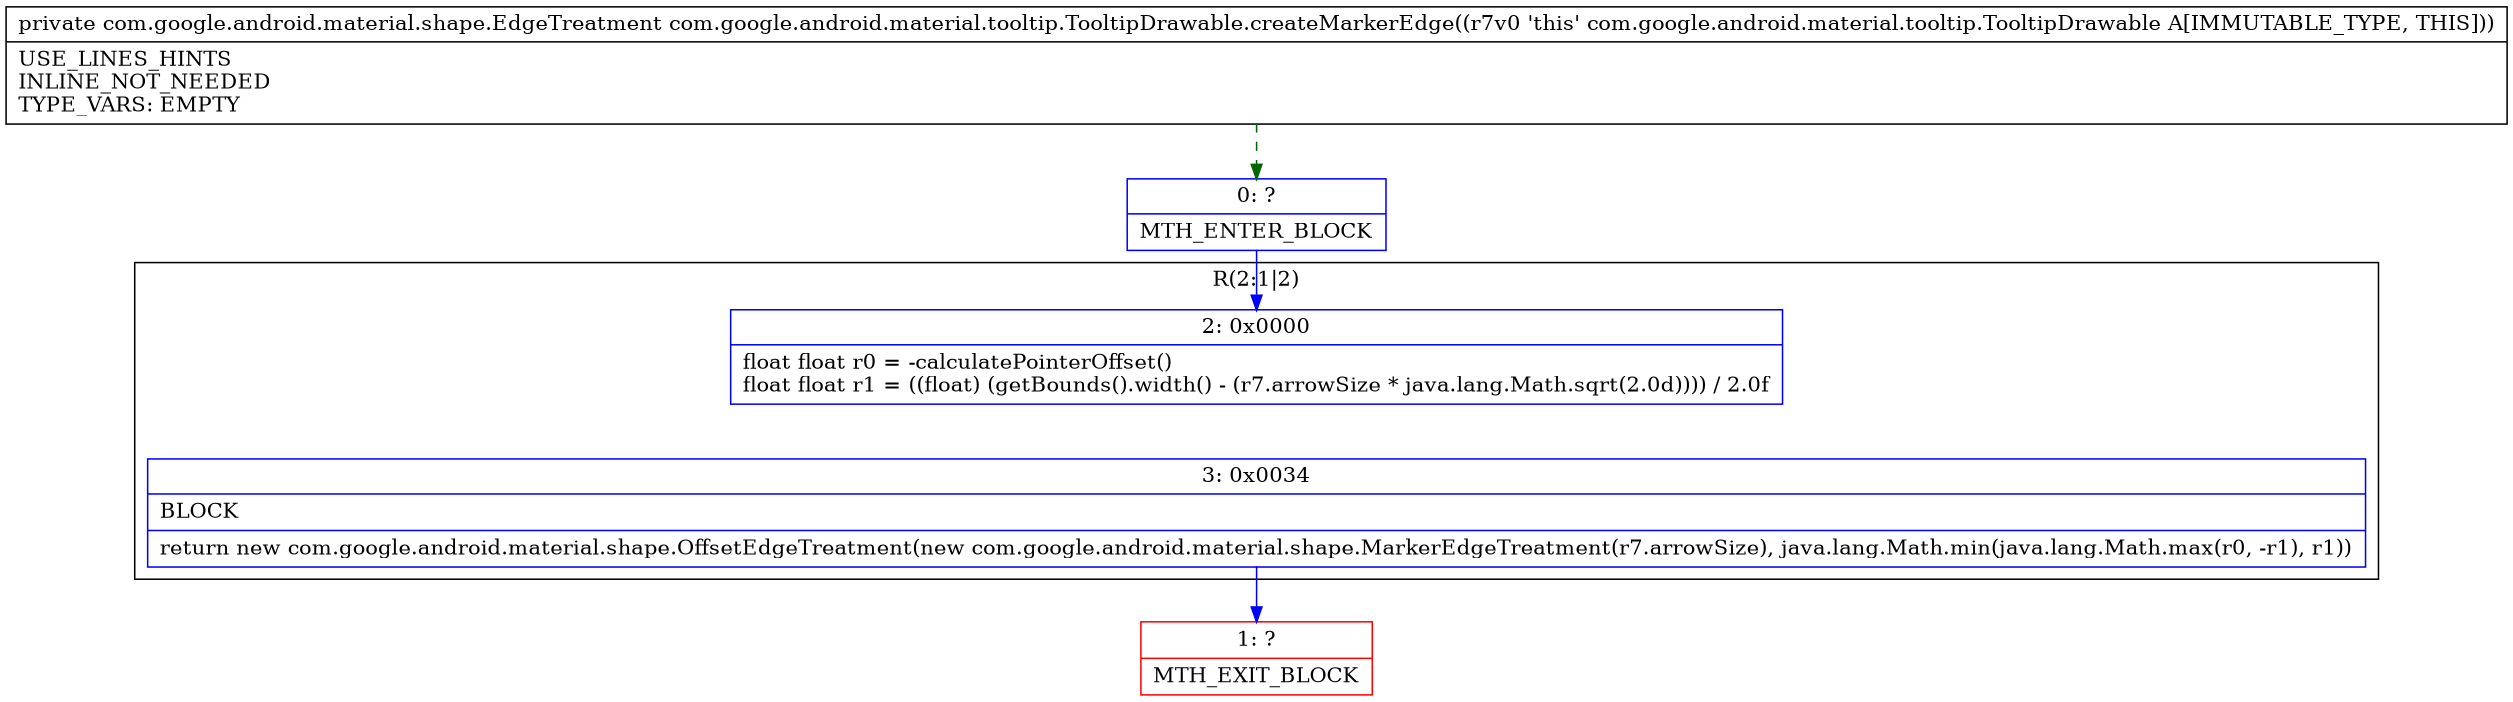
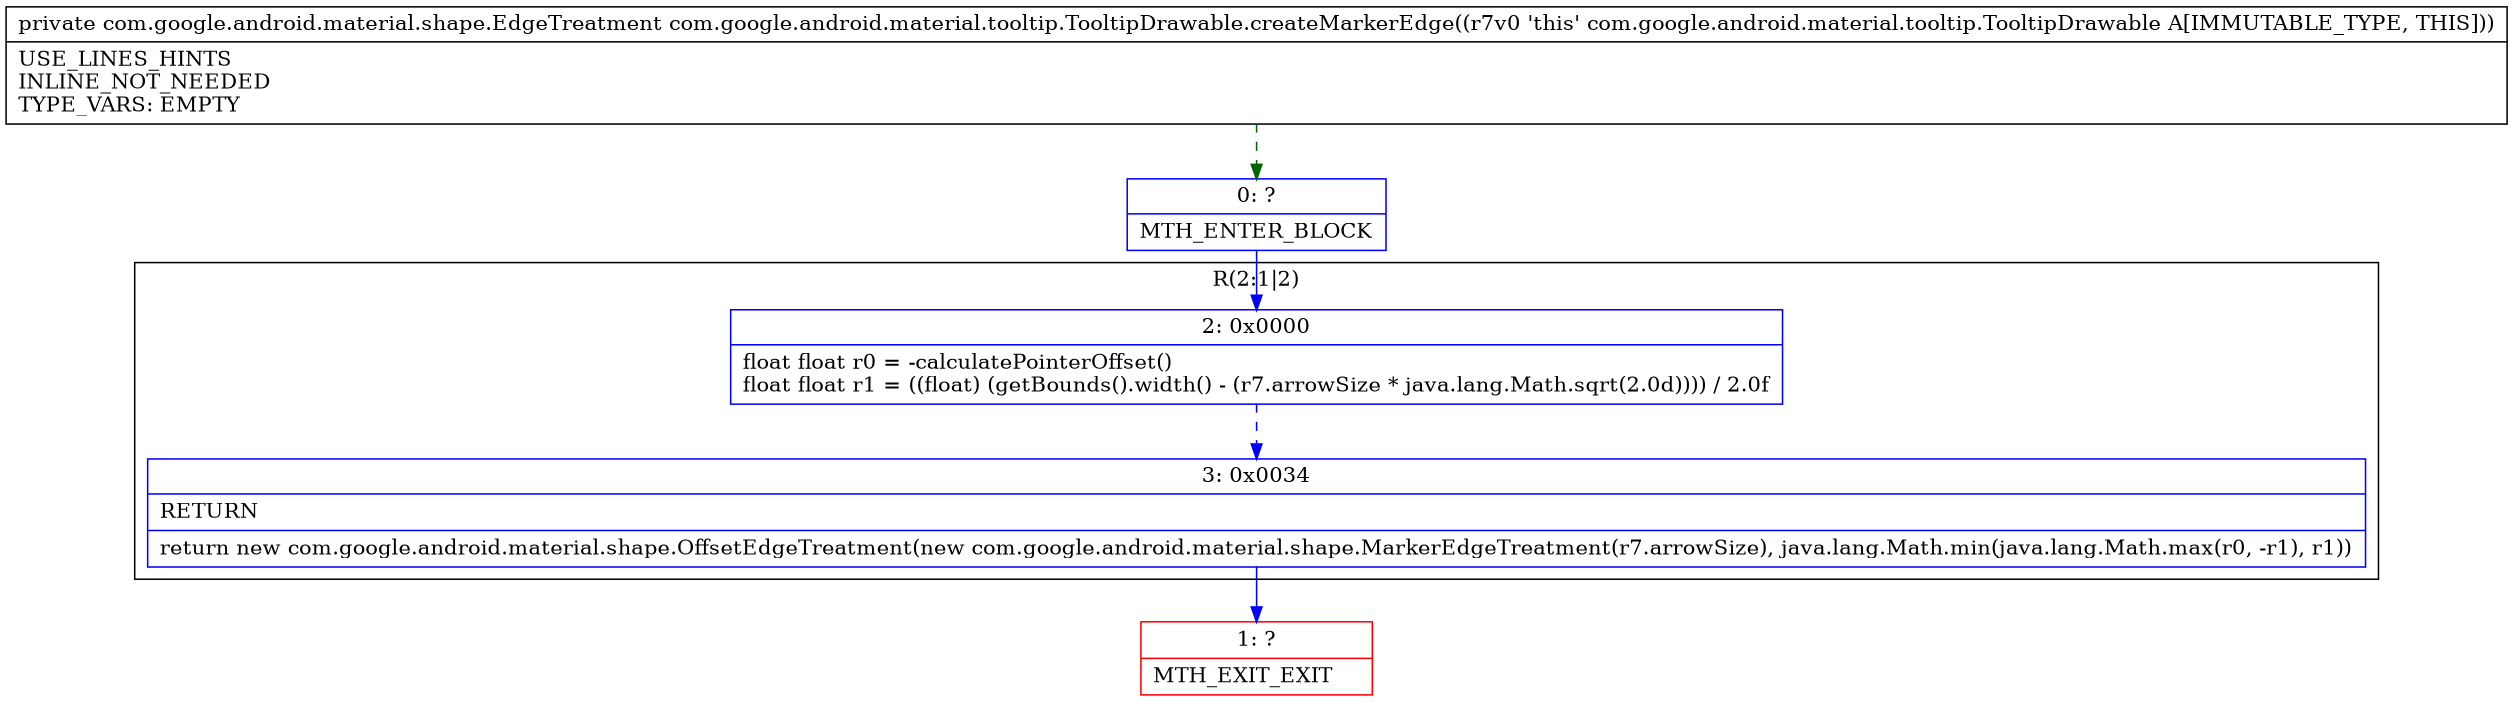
none -> (1257, 424)
(199, 511) -> (209, 511)
(1257, 676) -> (1243, 676)
